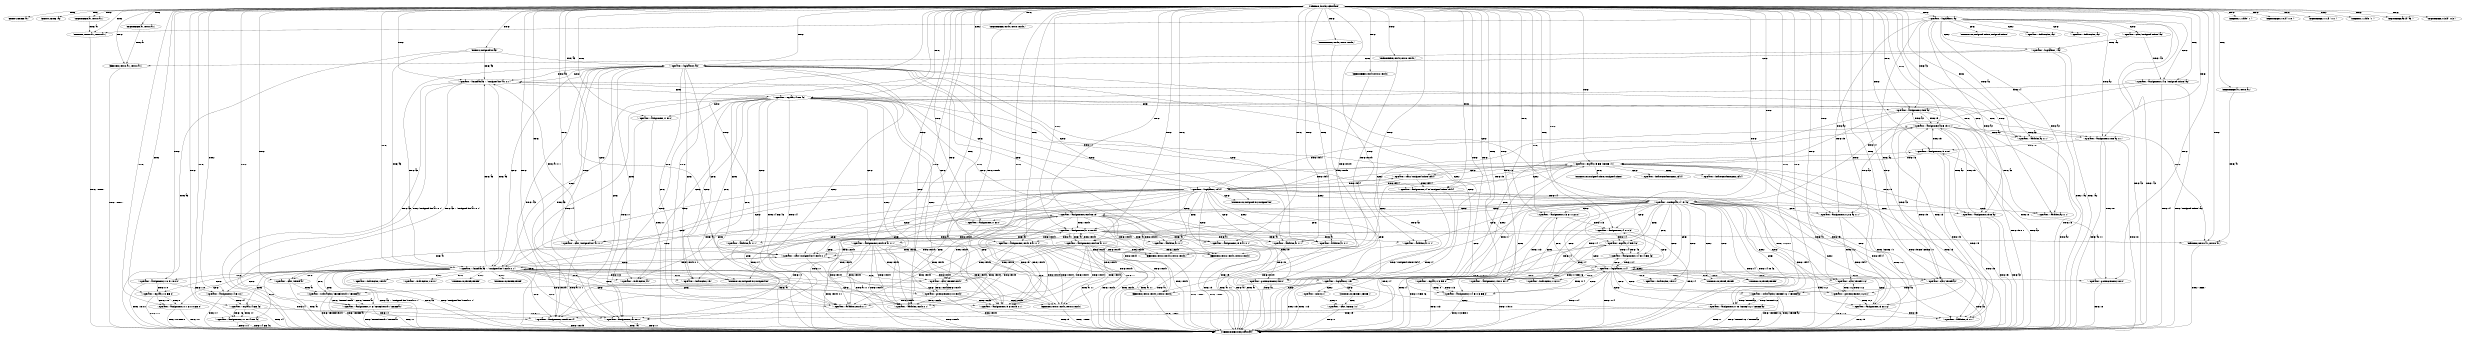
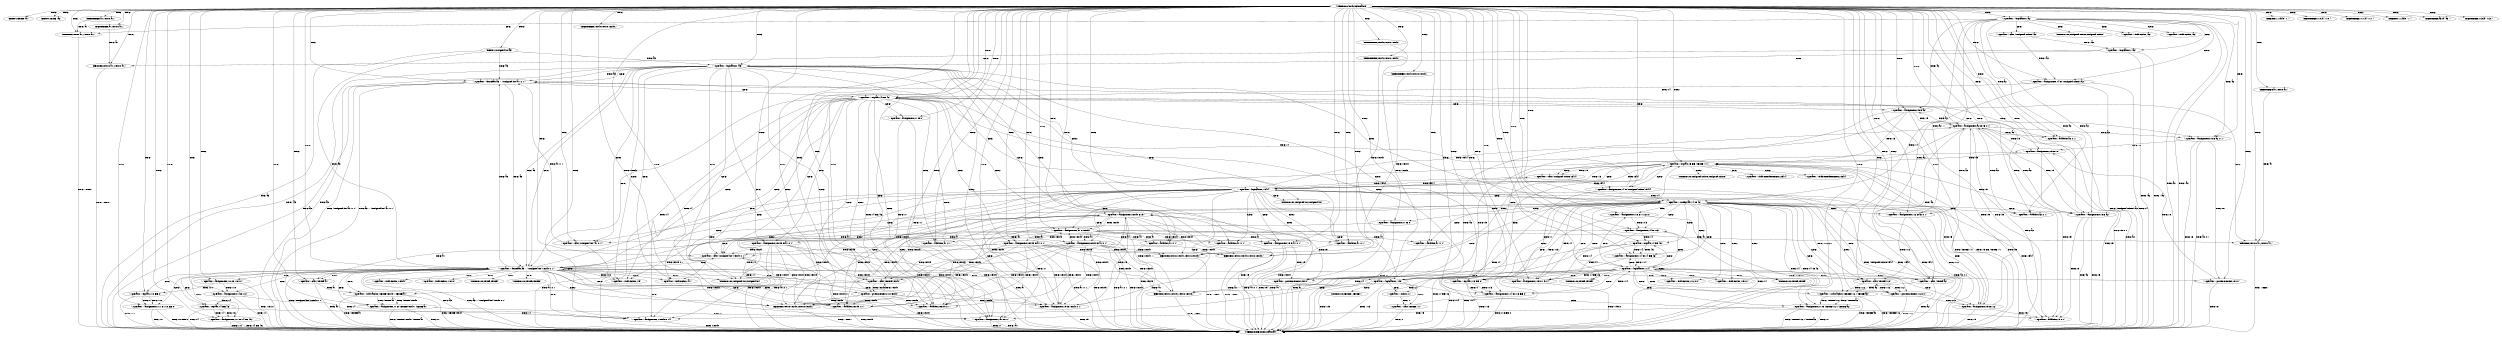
(1349, 300) -> (1417, 290)
none -> (1693, 331)
